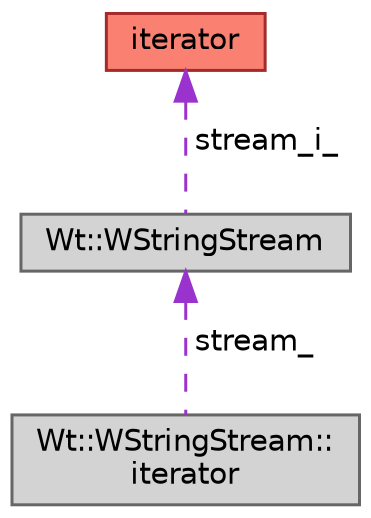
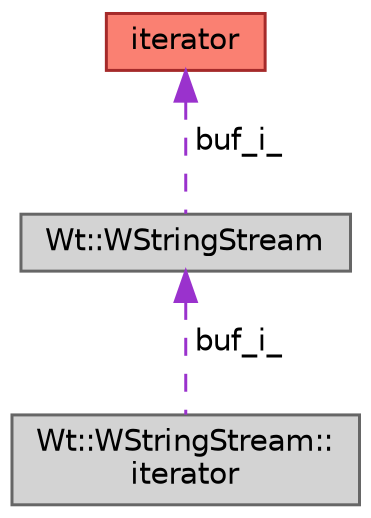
(264, 142) -> (235, 142)
(250, 343) -> (235, 343)
